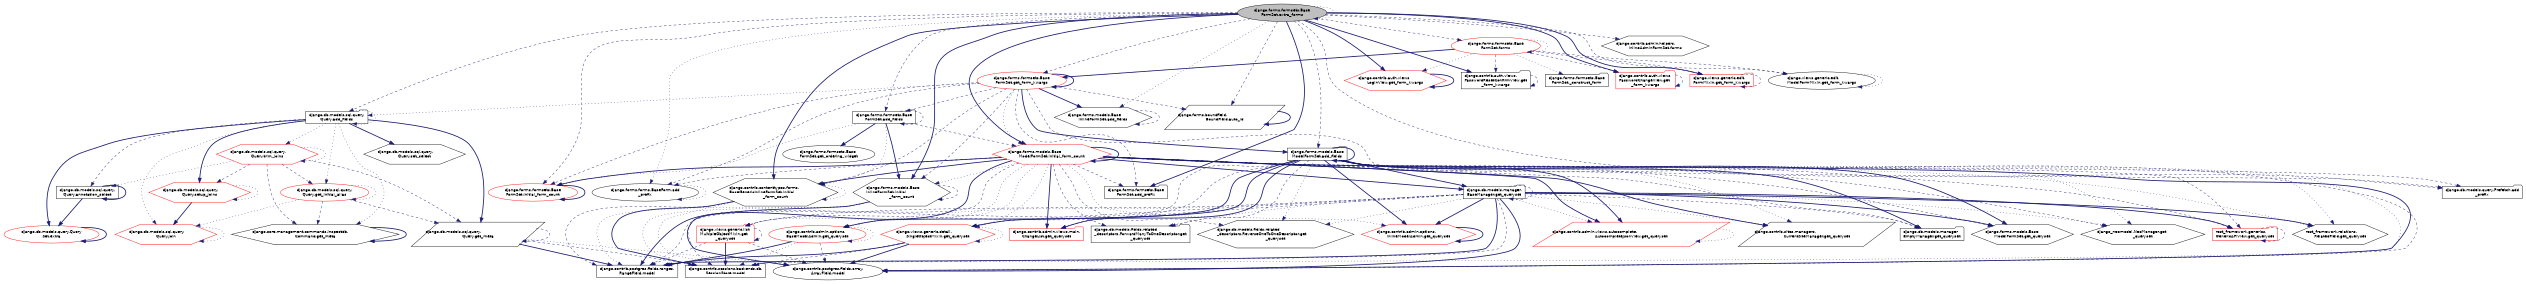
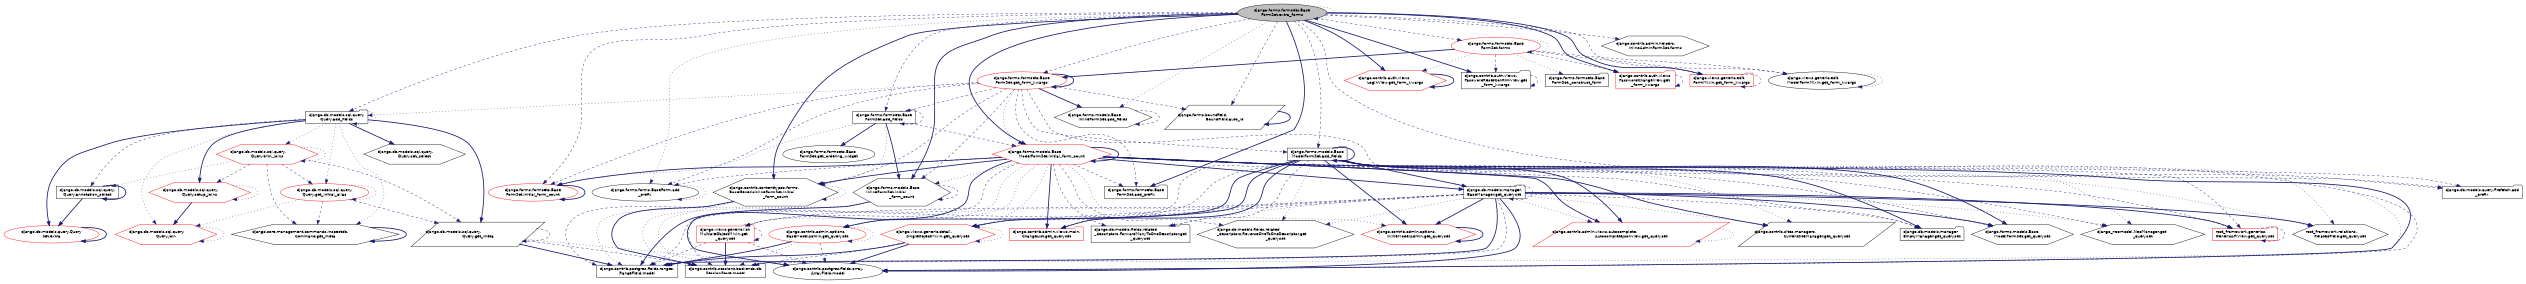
(1167, 144) -> (1167, 144)
